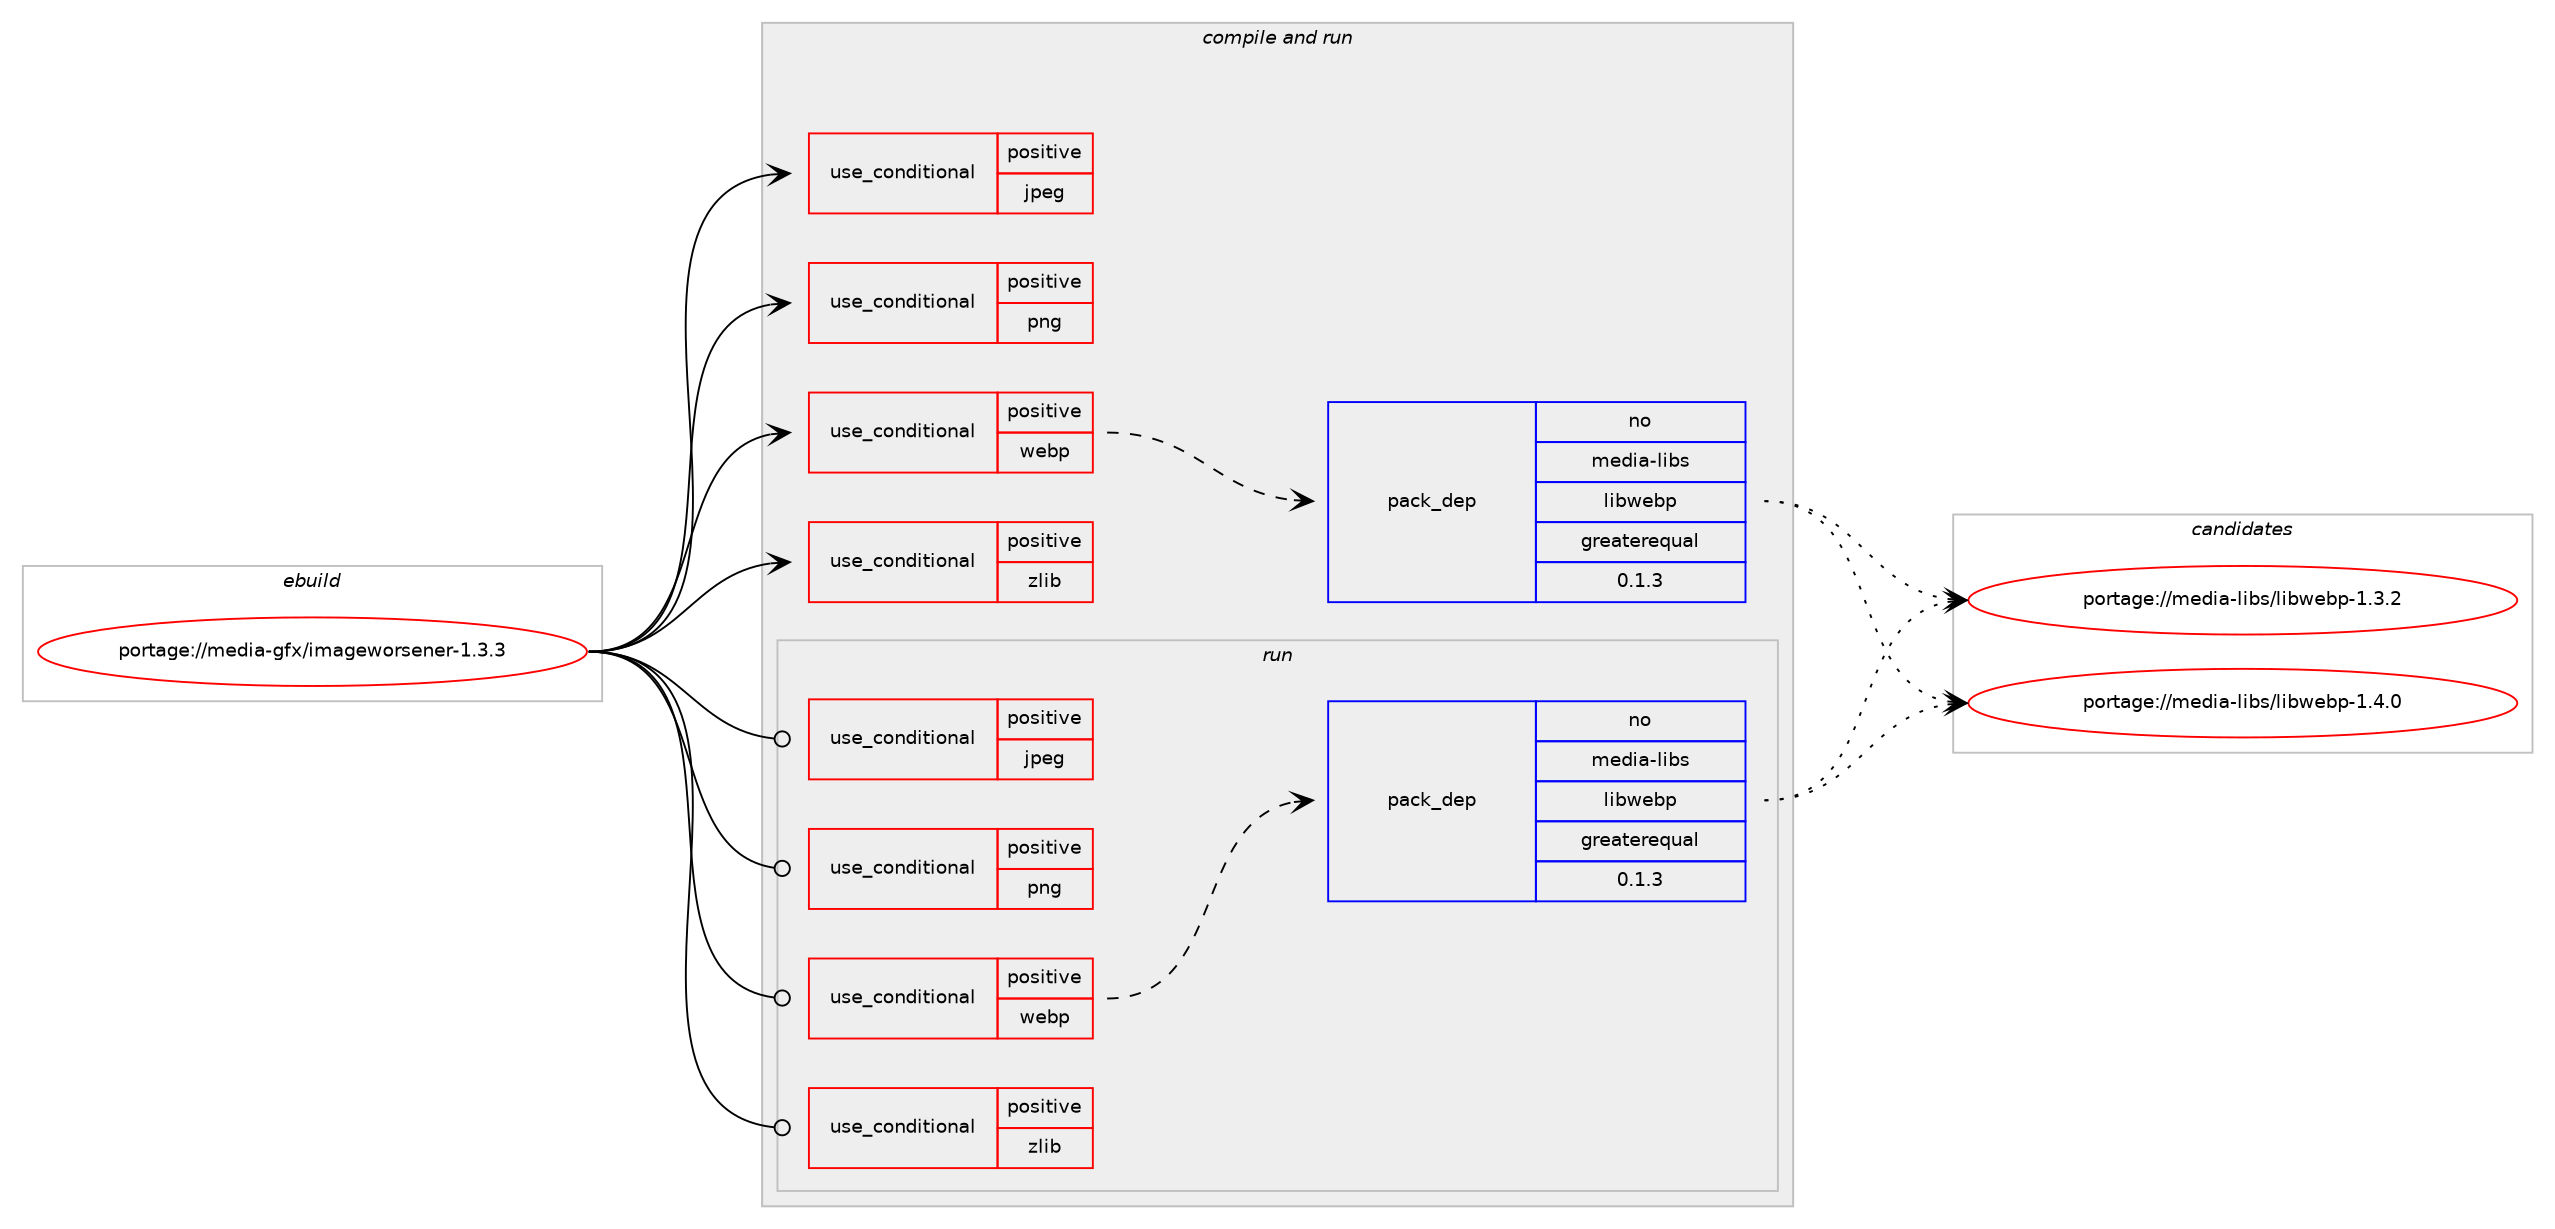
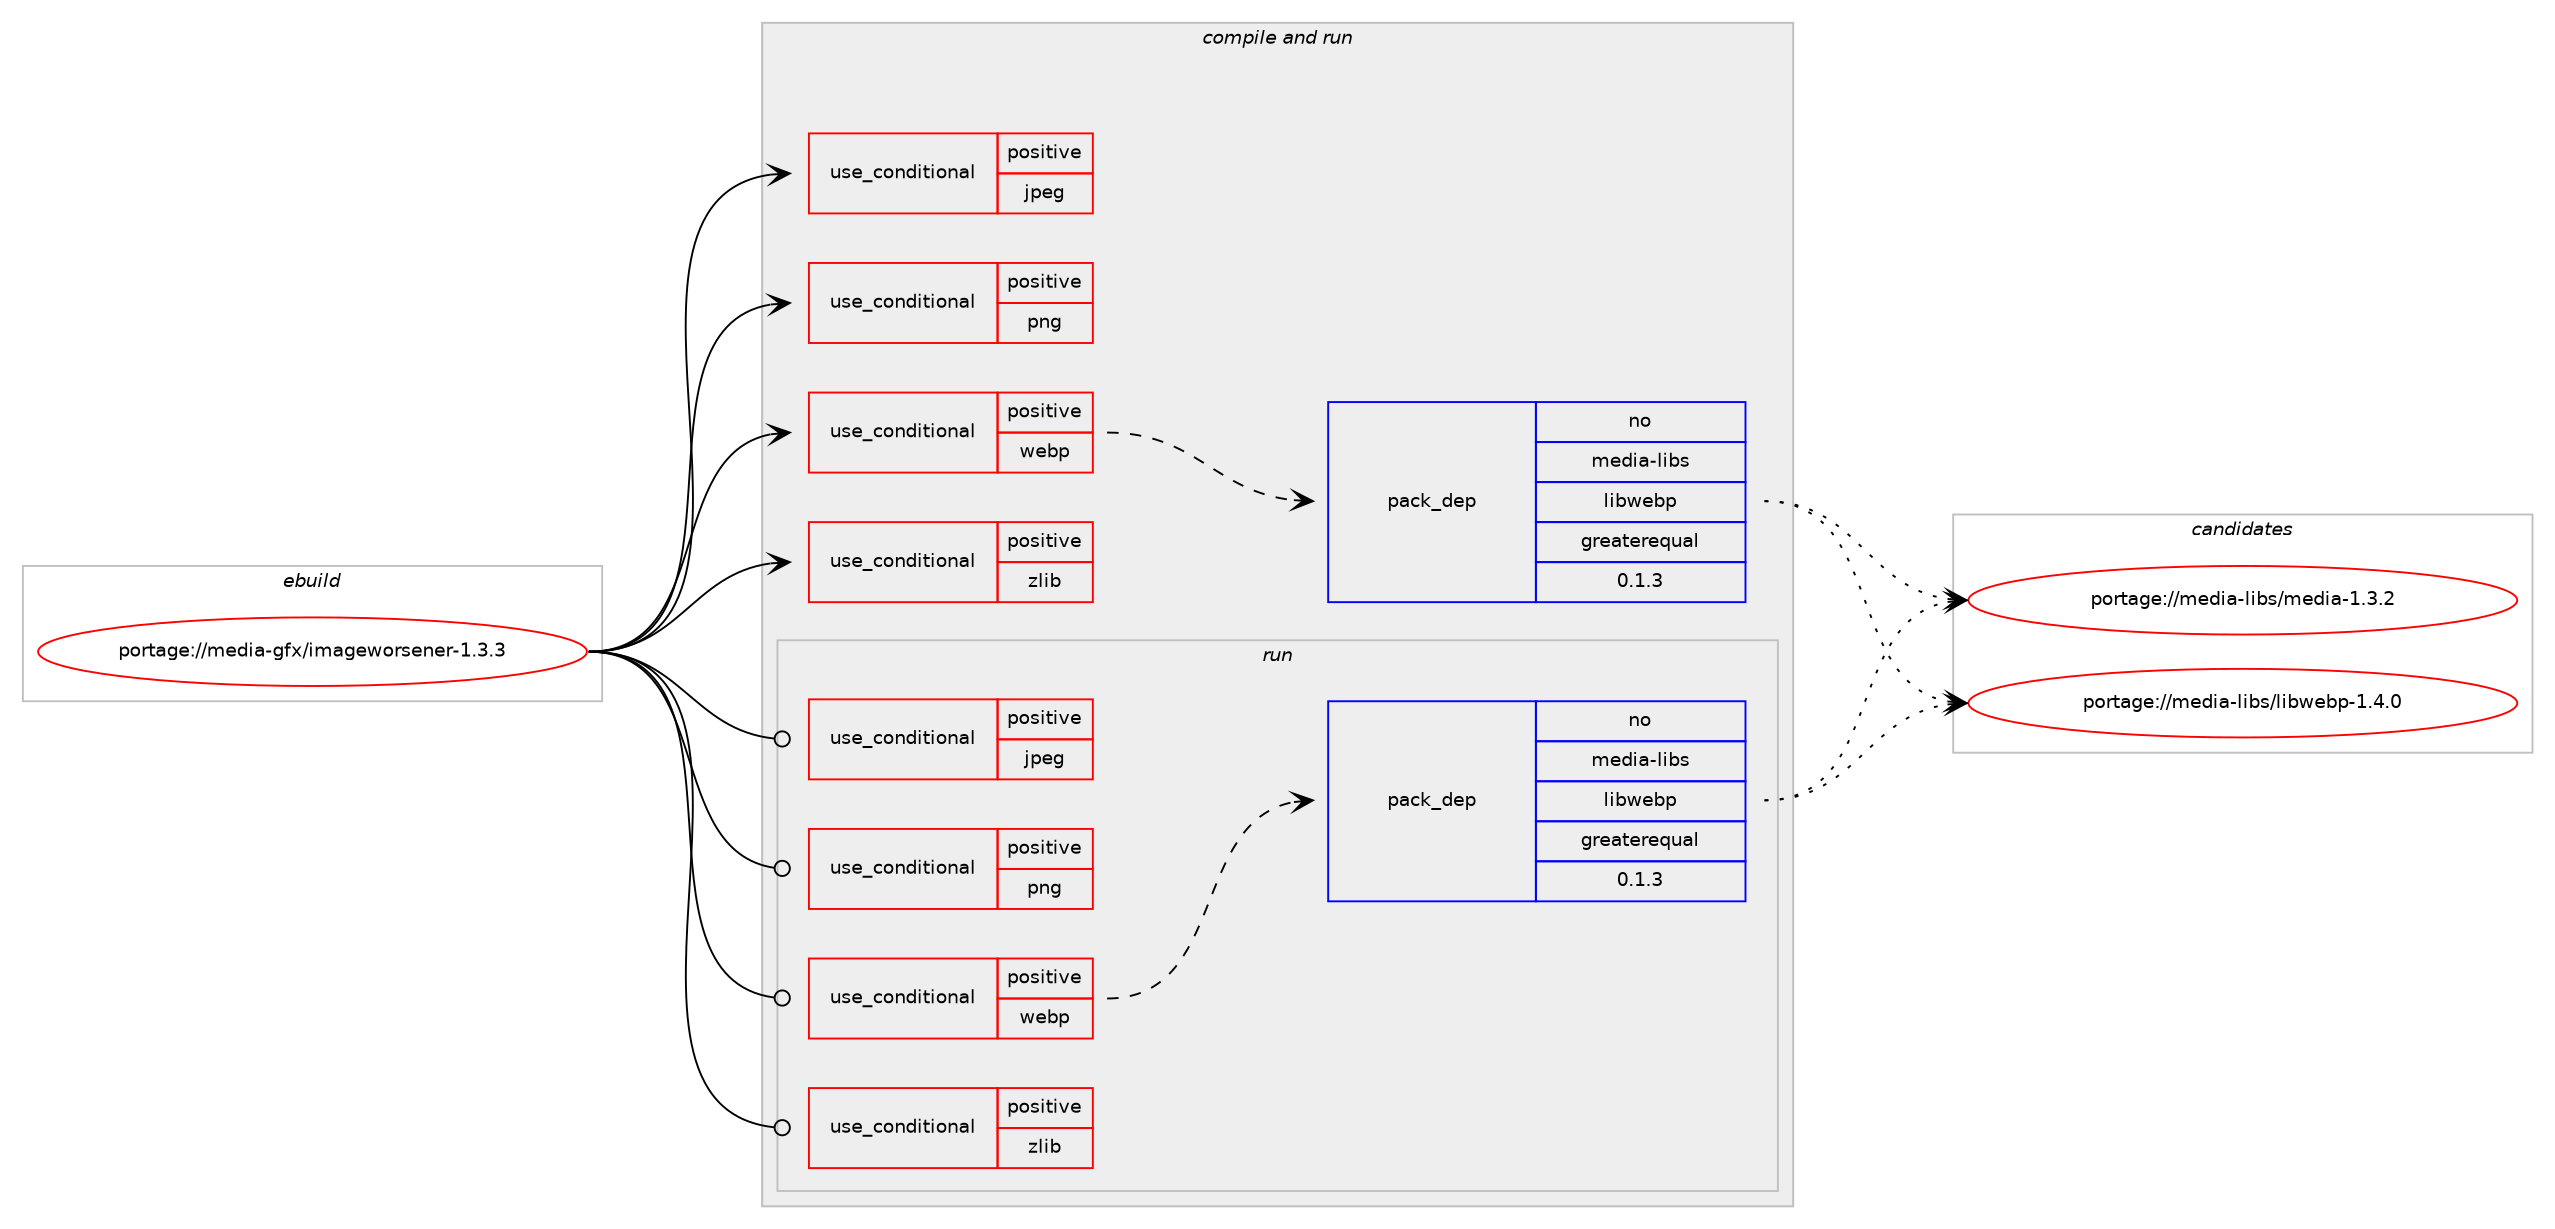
(2243, 600) -> (2243, 600)
